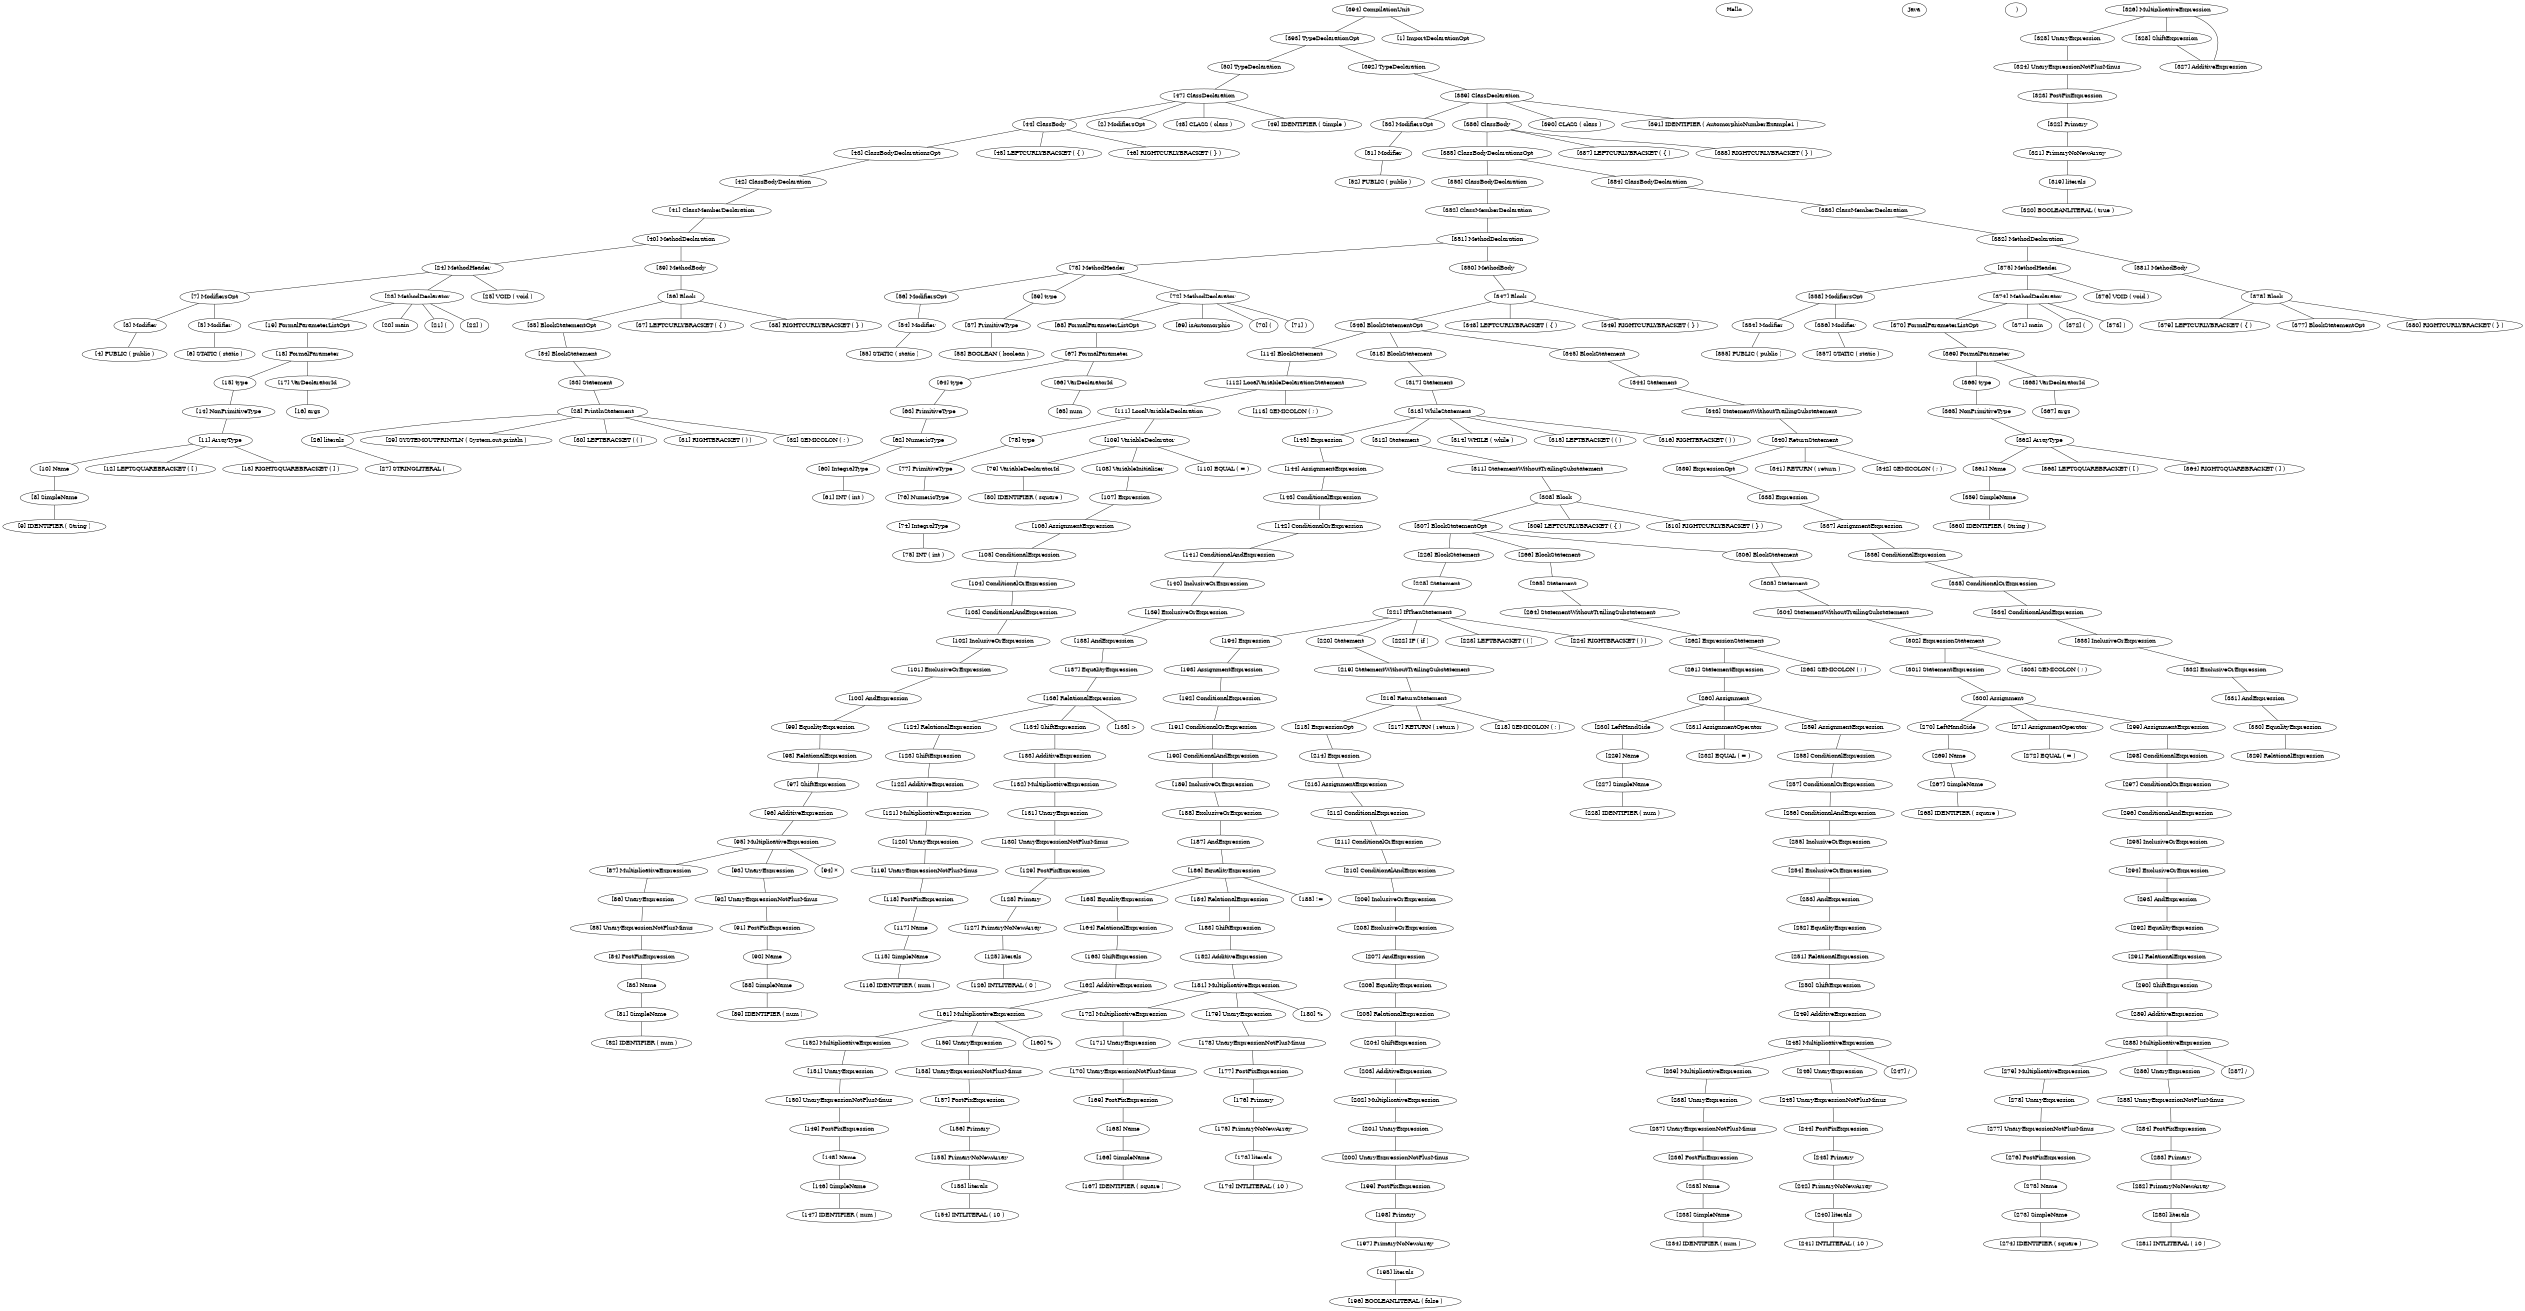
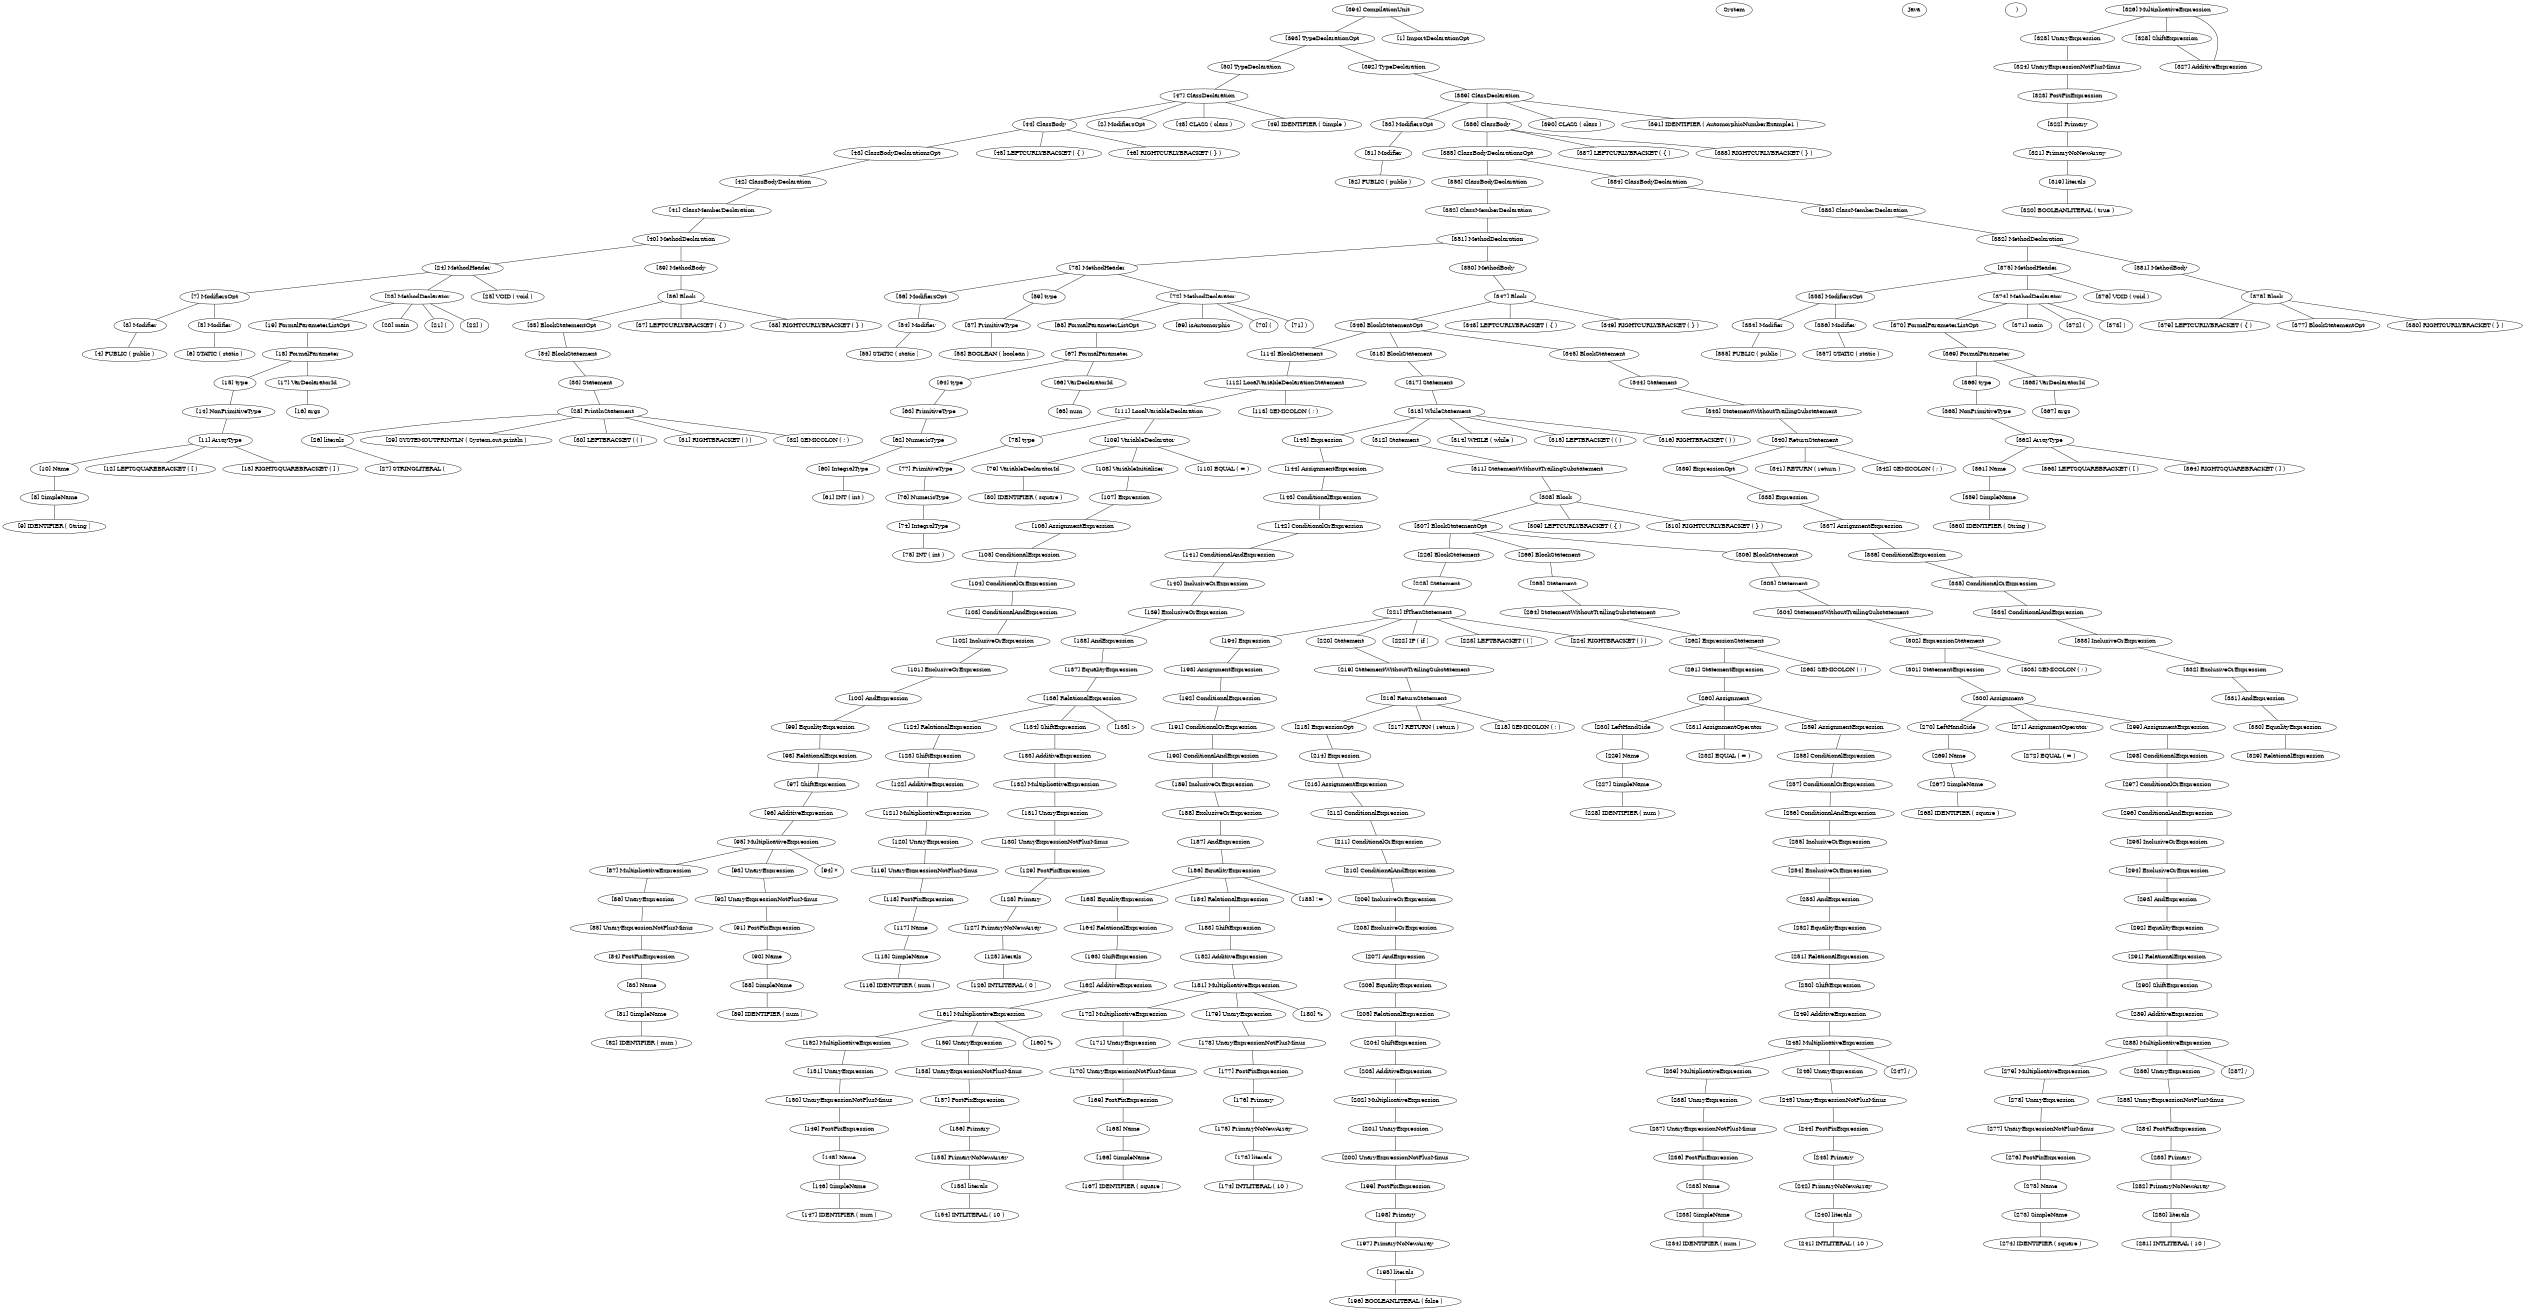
(1734, 10) -> (1734, 10)
none -> (923, 512)
